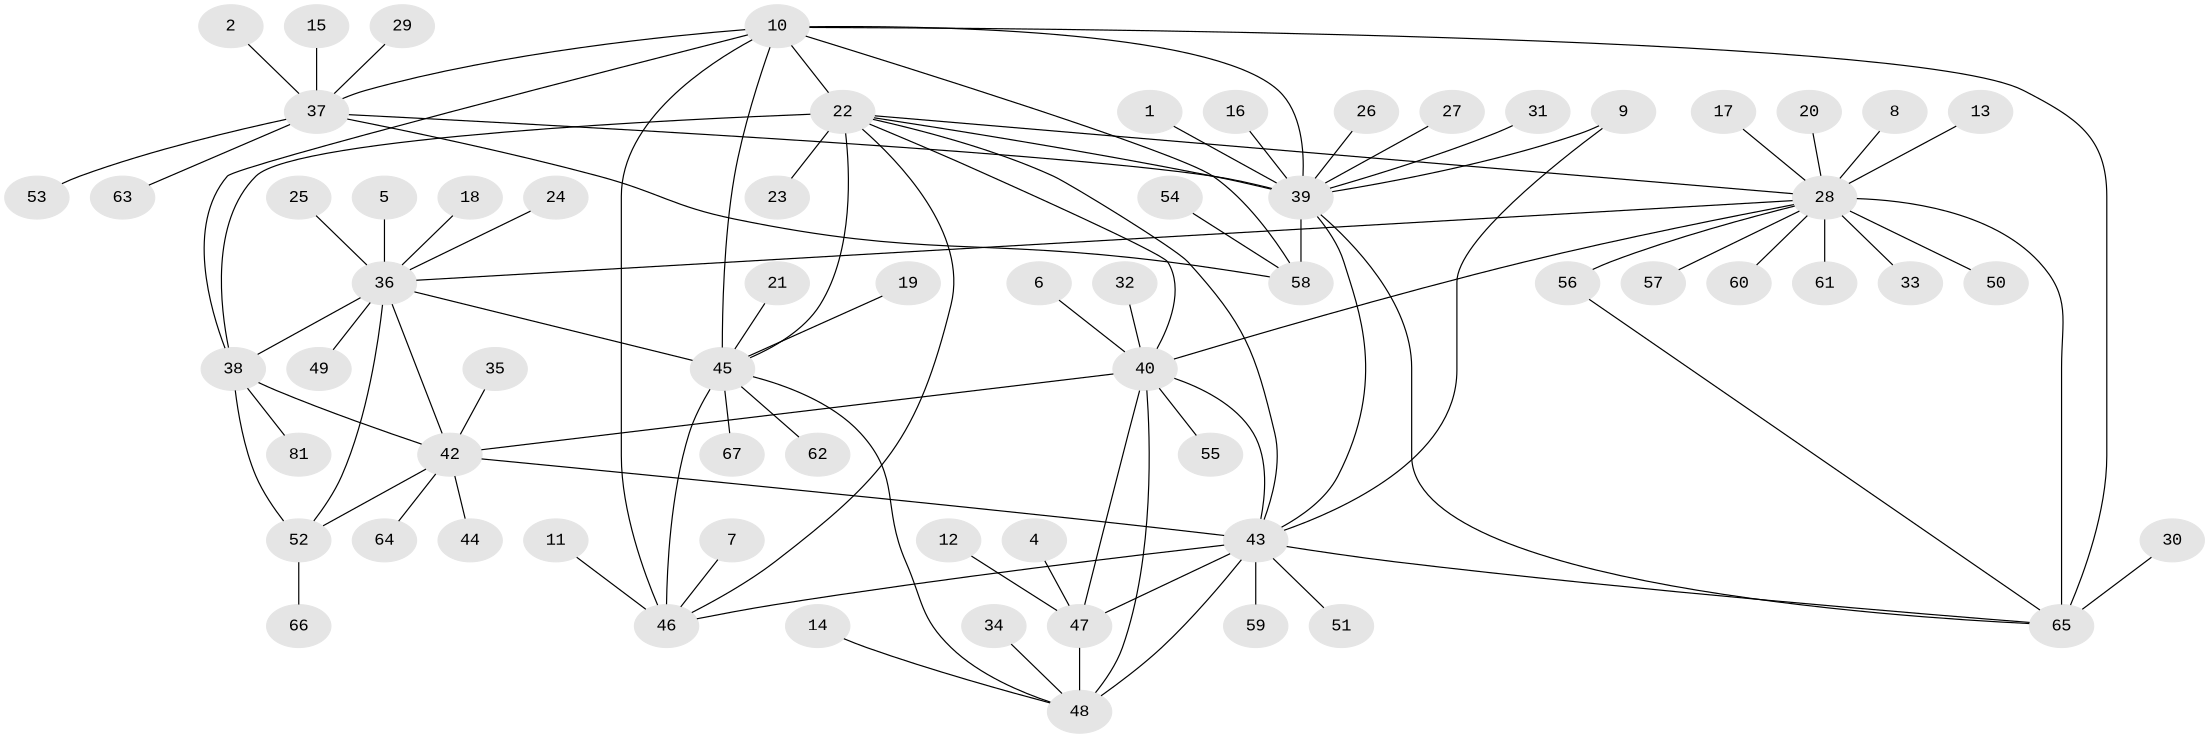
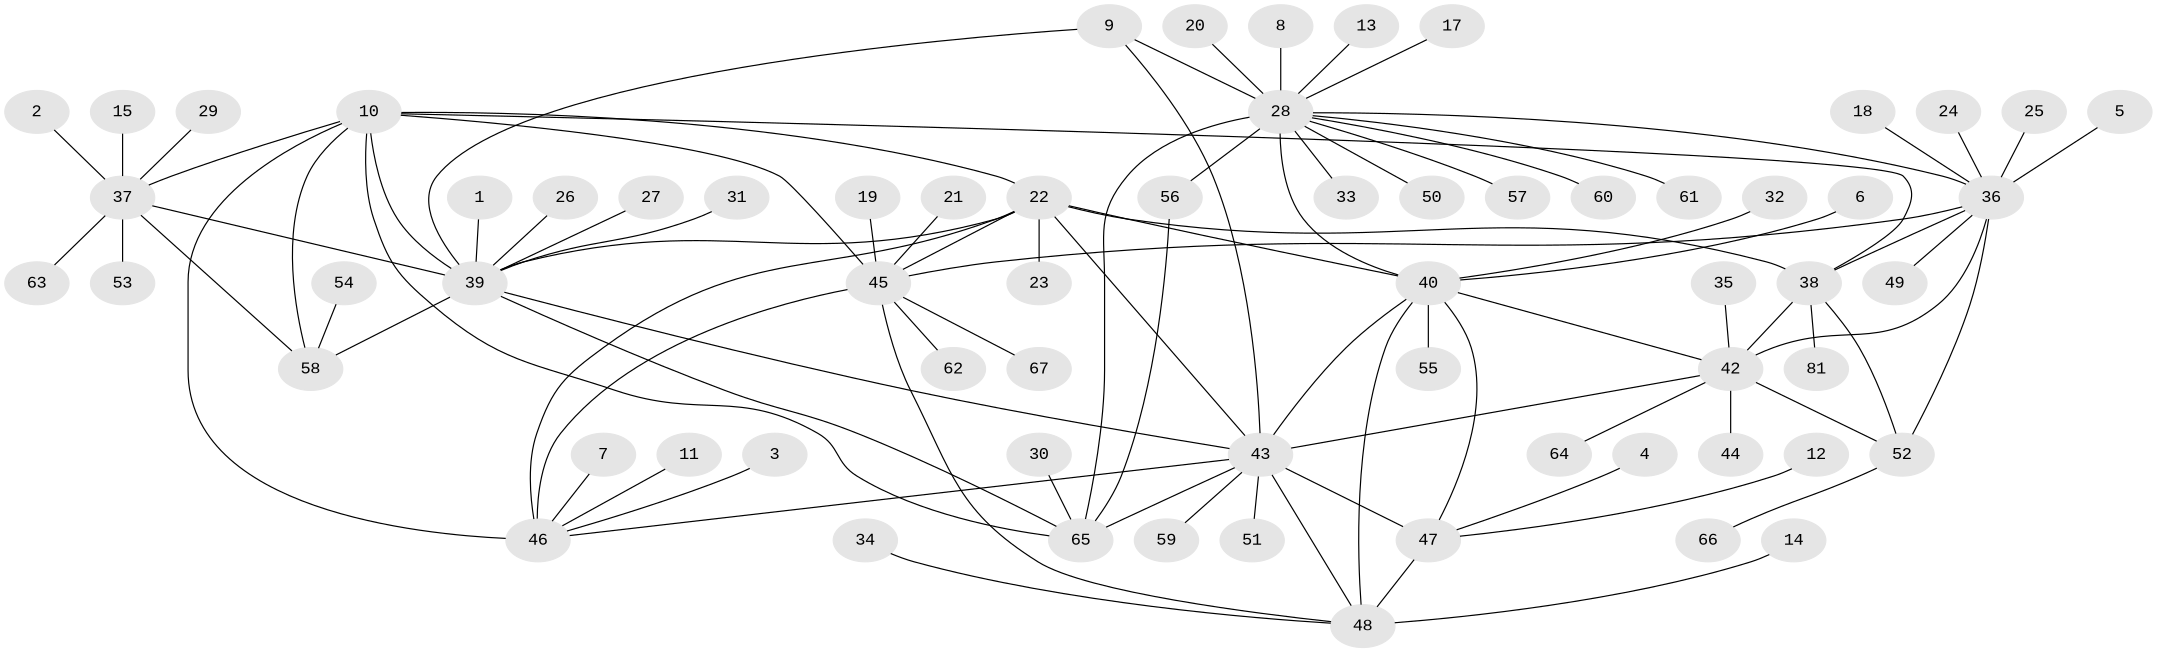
(1236, 112) -> none
(1311, 153) -> (1195, 69)
none -> (775, 455)
